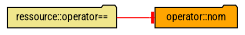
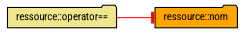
(196, 18) -> (196, 18)
